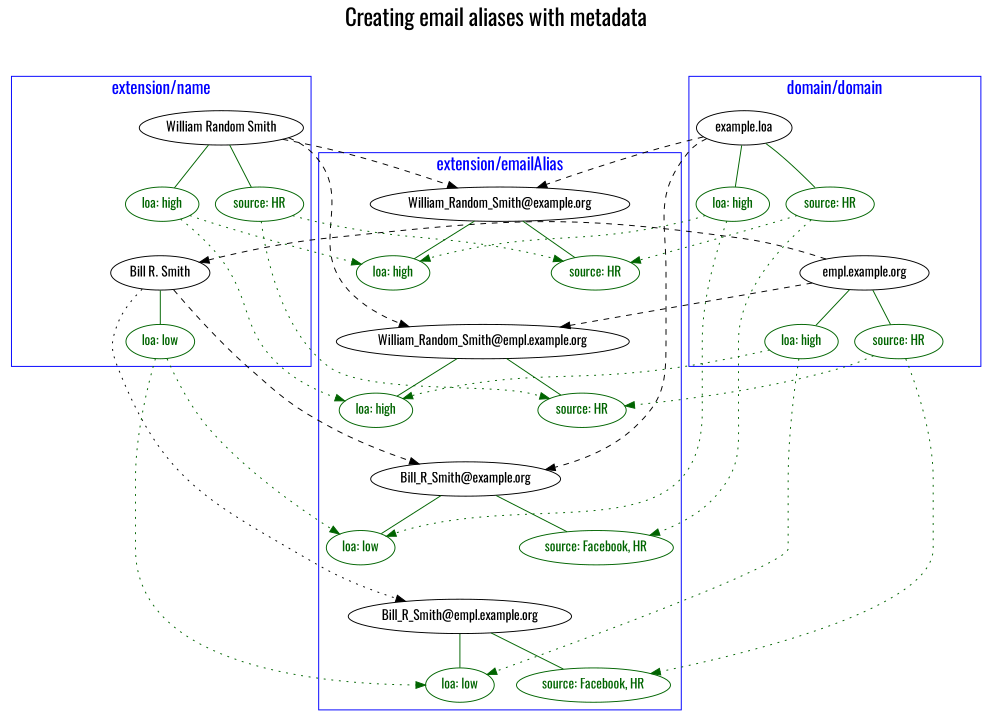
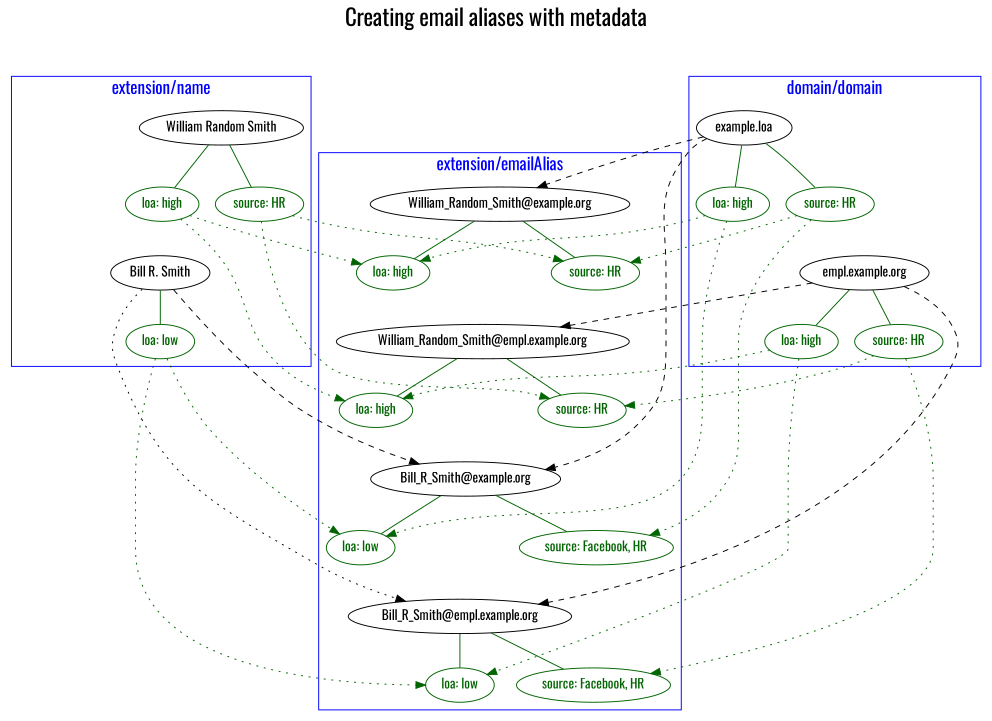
(366, 159) -> none
(549, 222) -> (823, 501)
(330, 232) -> none
